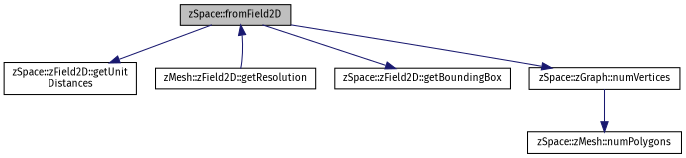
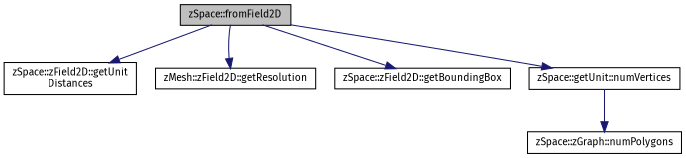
(242, 52) -> (229, 41)
(605, 79) -> (605, 79)
(605, 143) -> (605, 143)
